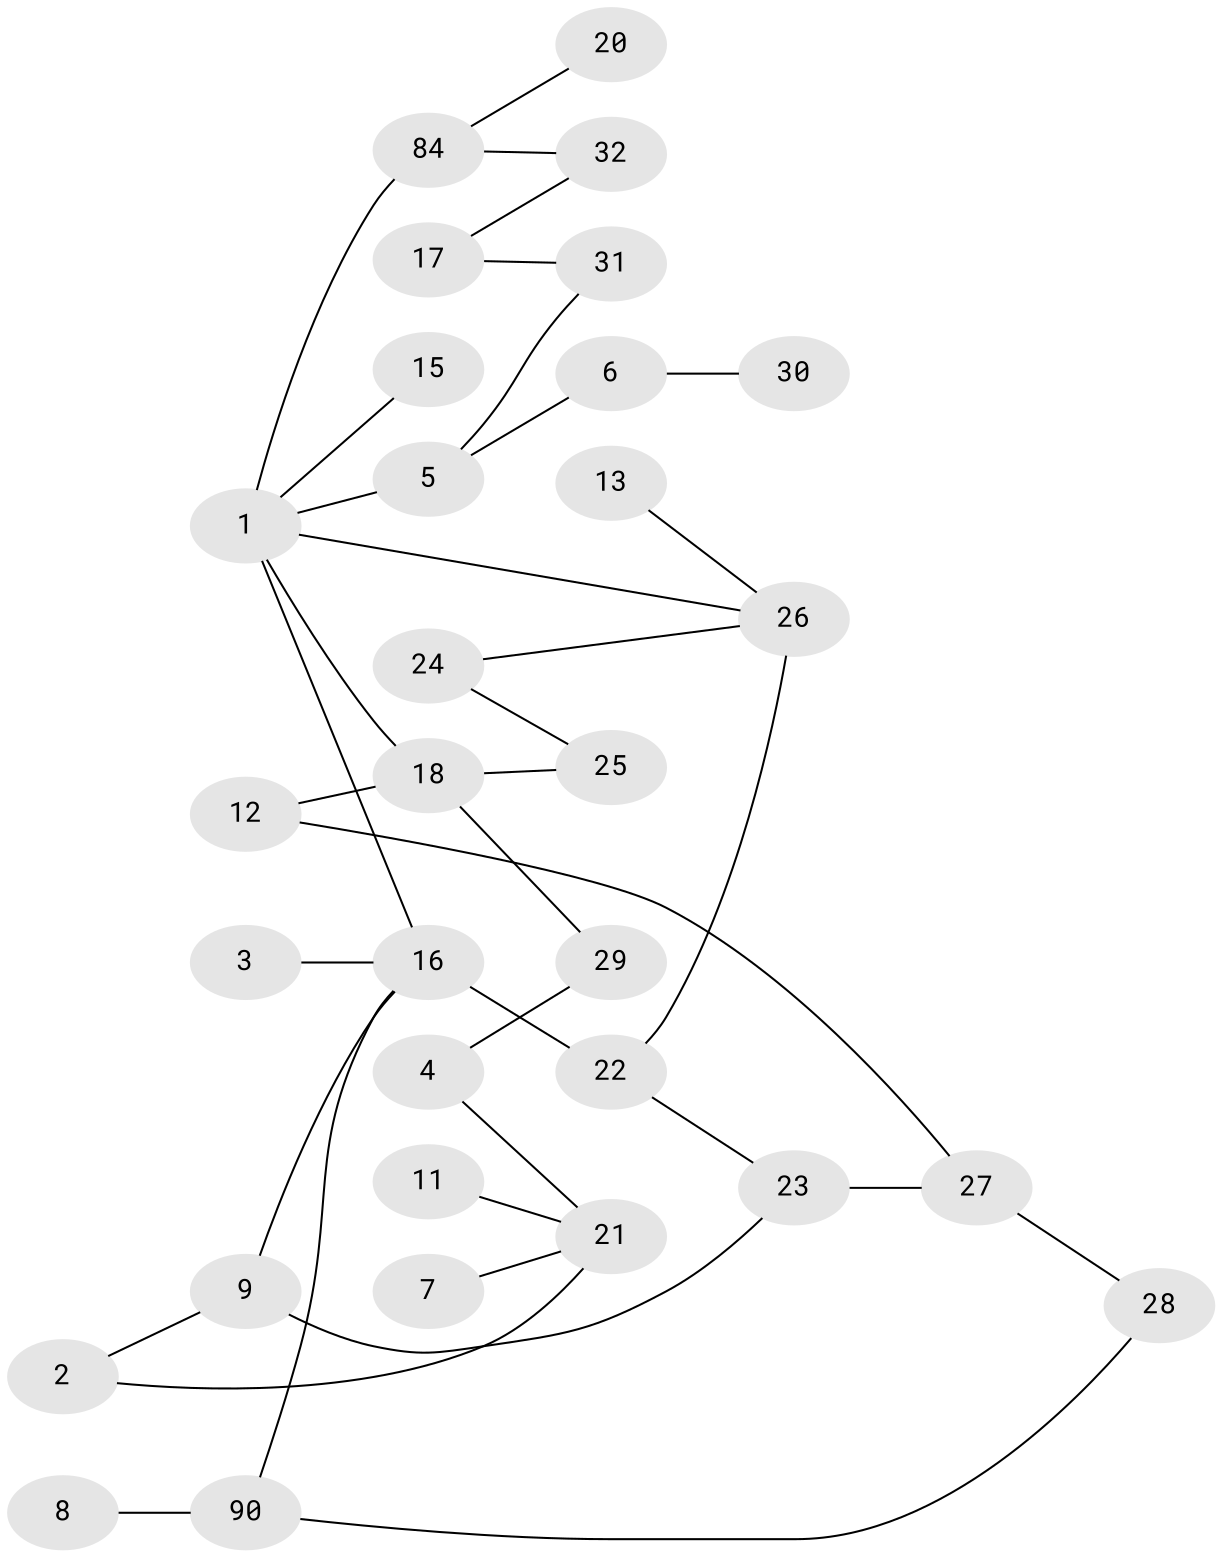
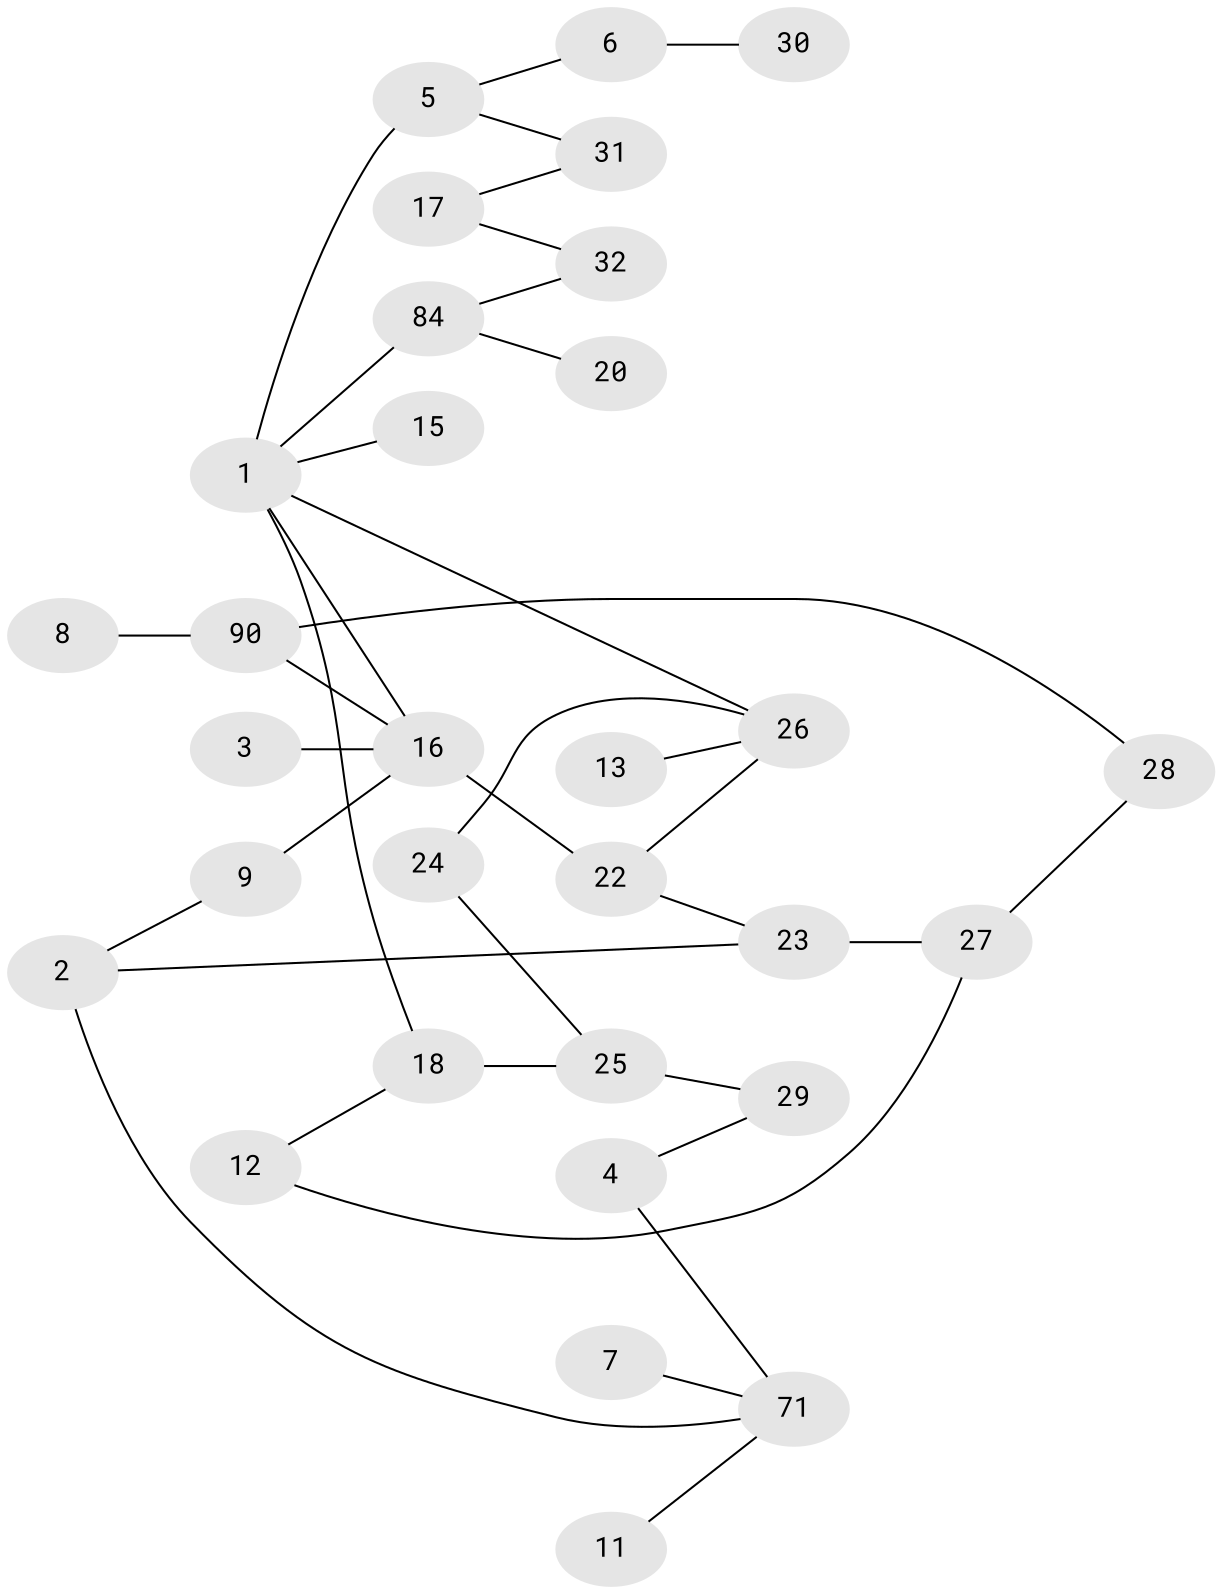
(529, 879) -> (703, 1082)
(611, 1237) -> (794, 1409)
(539, 1338) -> (428, 957)
